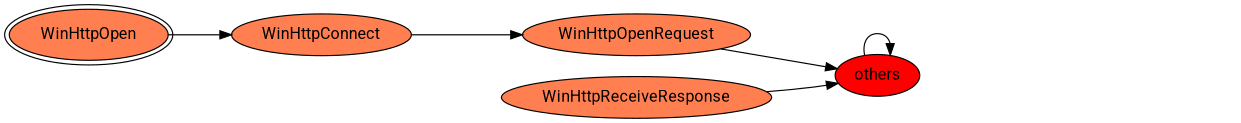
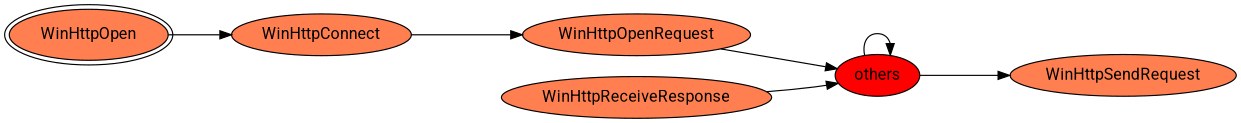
none -> (1123, 75)
